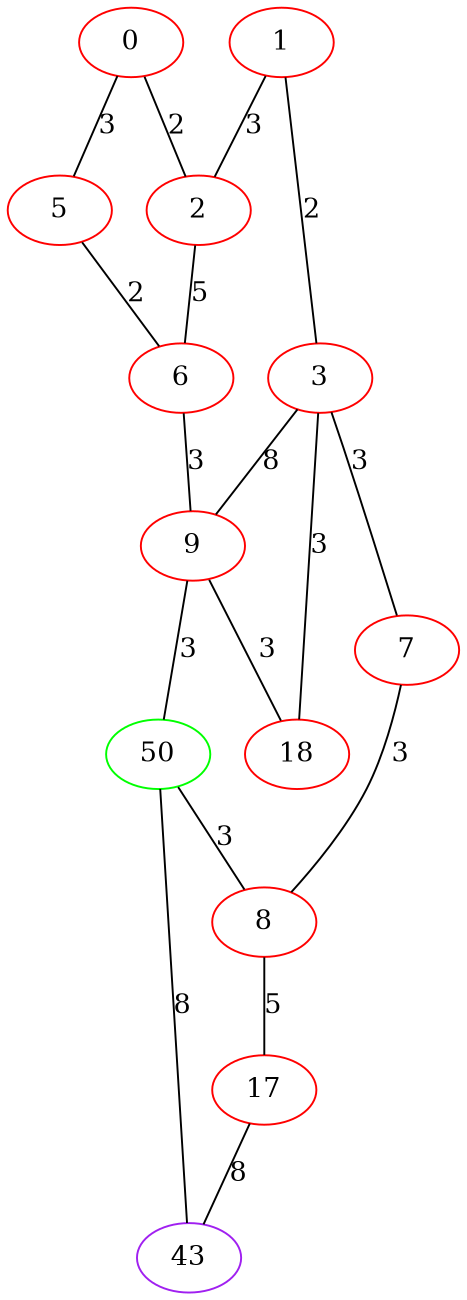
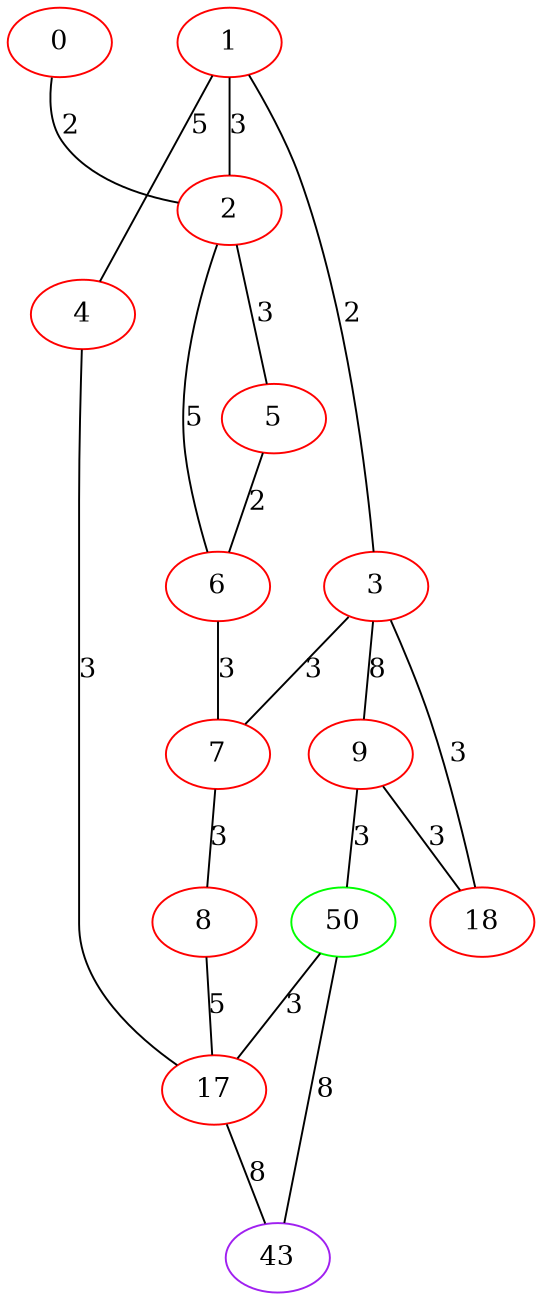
(96, 126) -> (252, 314)
none -> (83, 314)
(187, 462) -> (218, 670)
(211, 838) -> (279, 1006)
